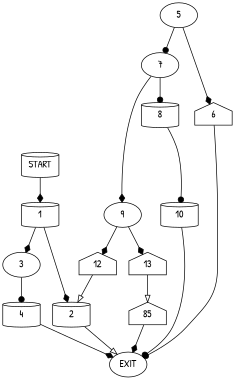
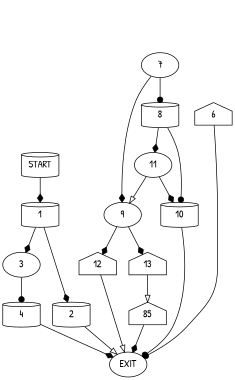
(179, 15) -> none
none -> (153, 165)
(87, 285) -> (112, 310)
